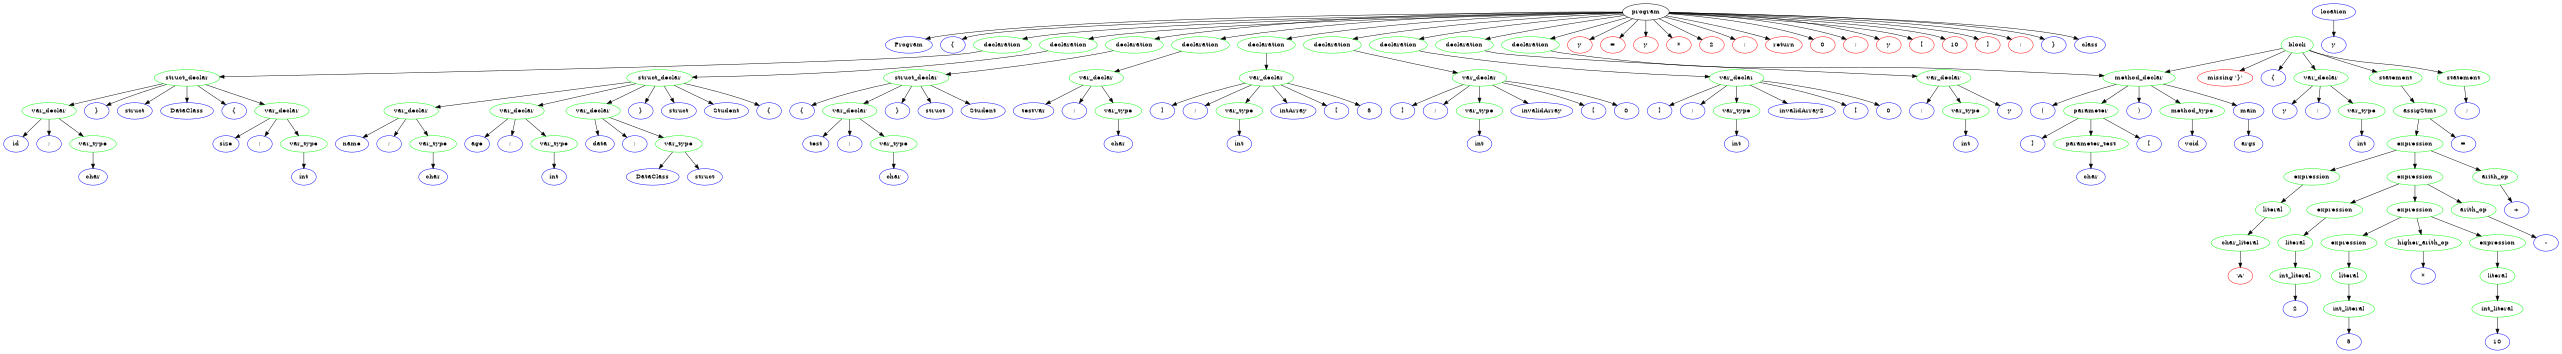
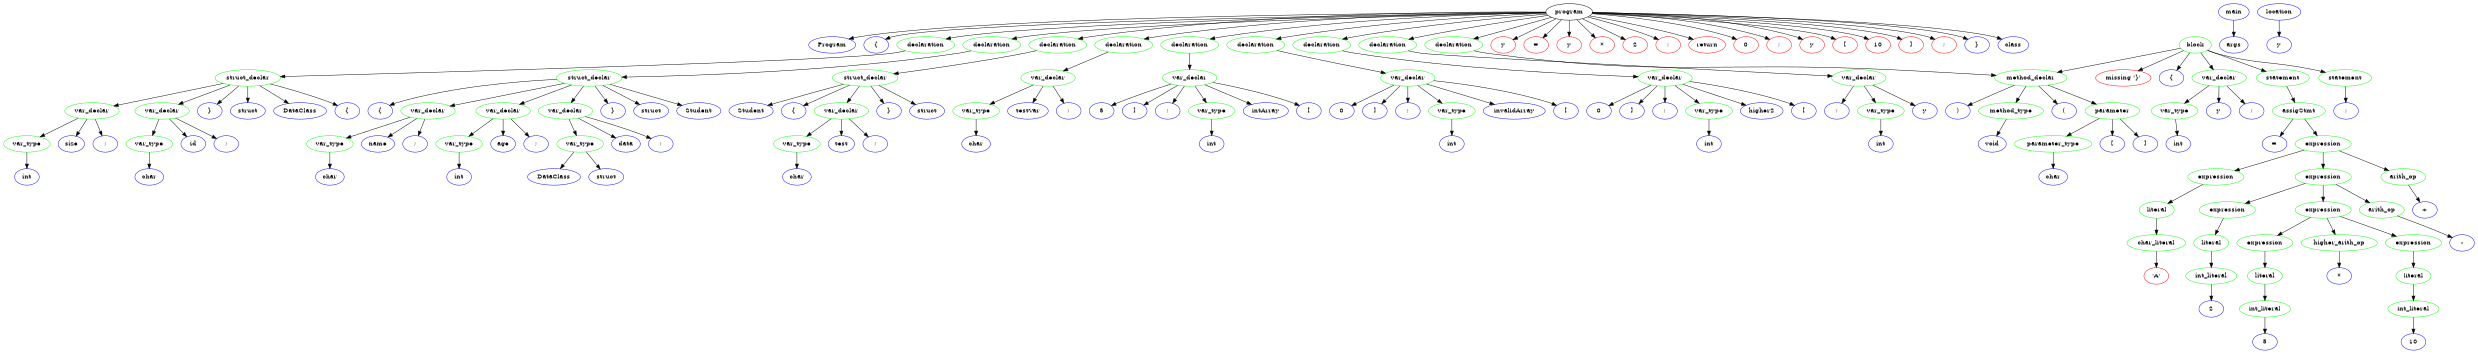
(2198, 93) -> none
(1802, 111) -> (1762, 111)
(2091, 144) -> (2053, 144)
